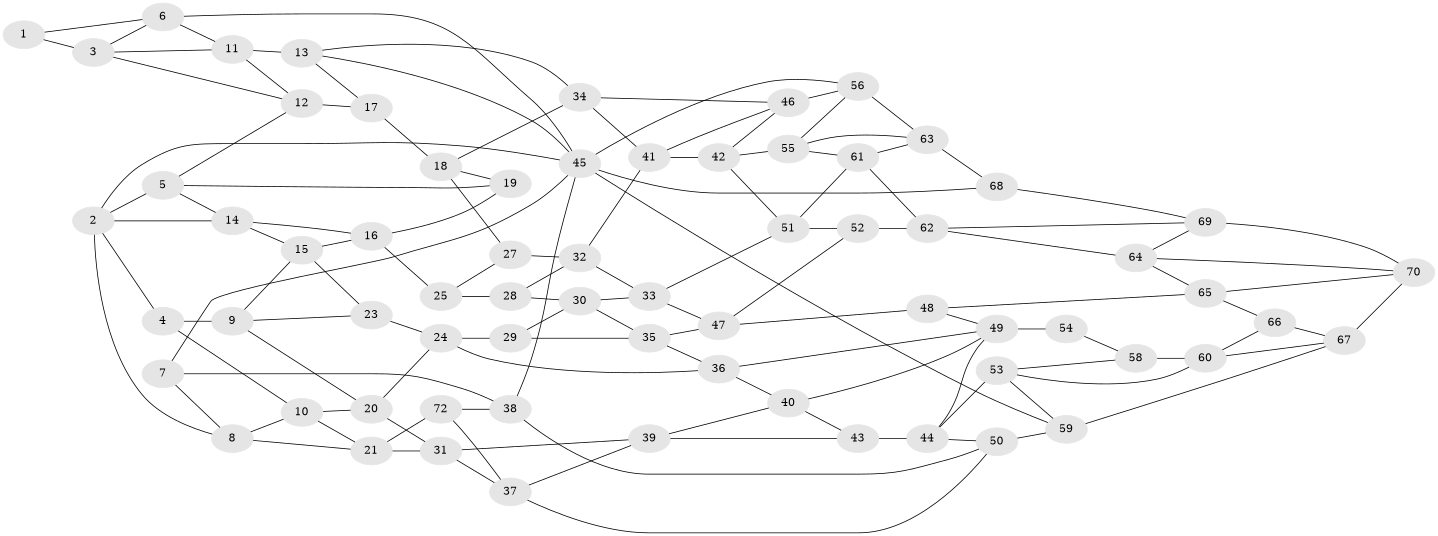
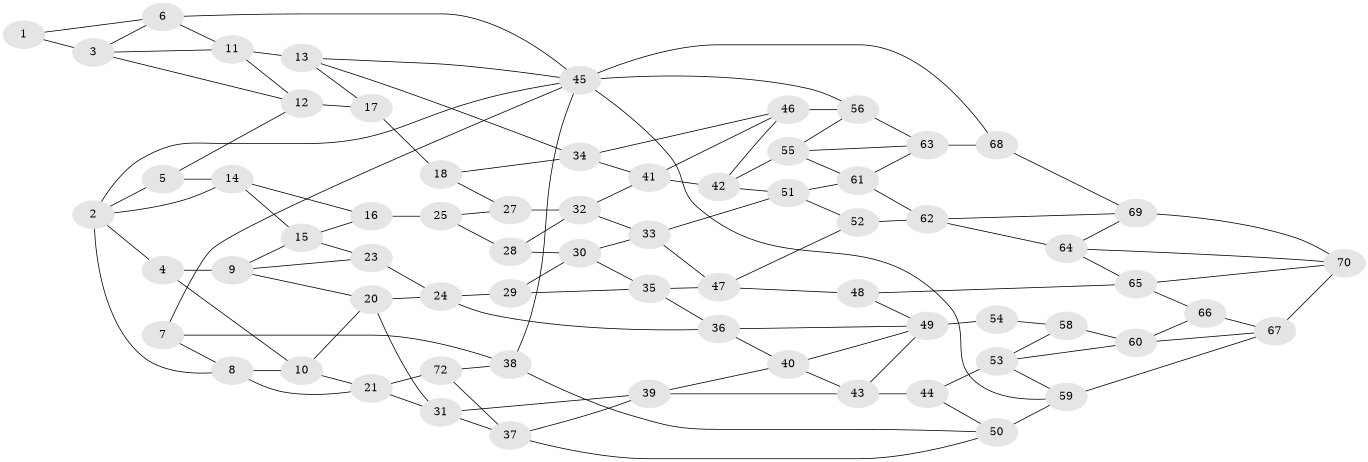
(510, 184) -> none
(963, 378) -> (893, 360)
